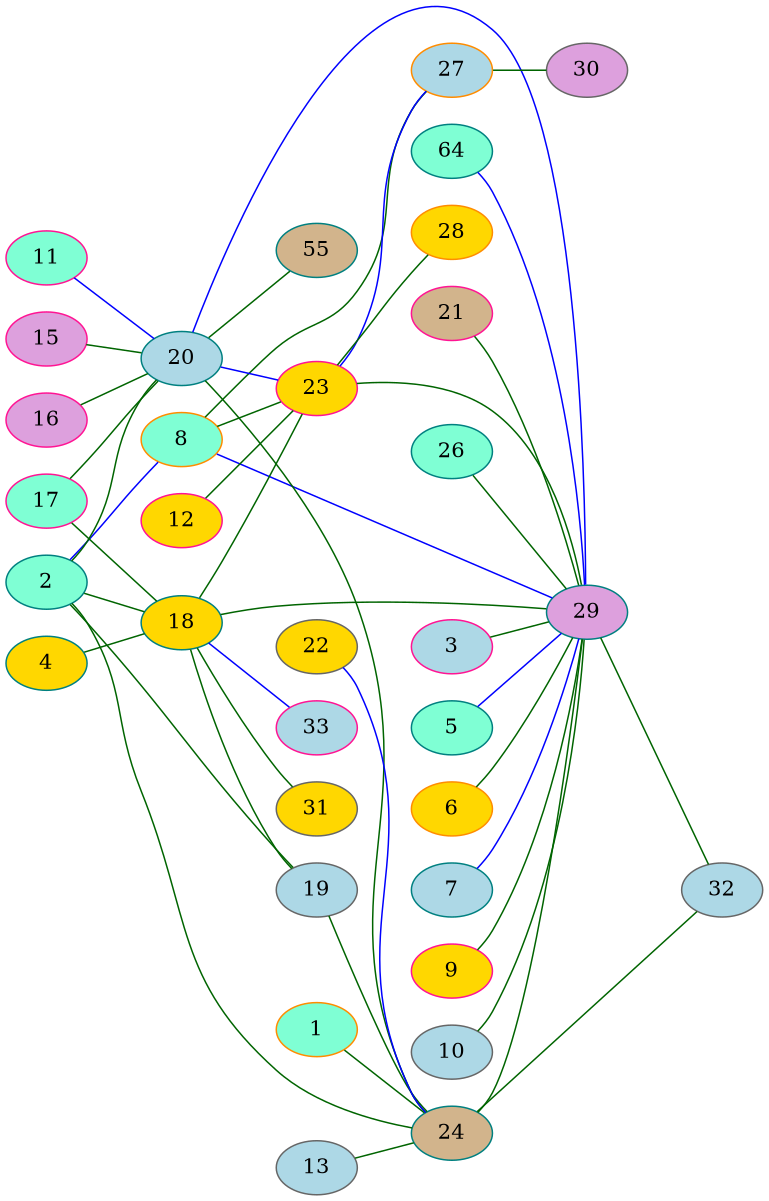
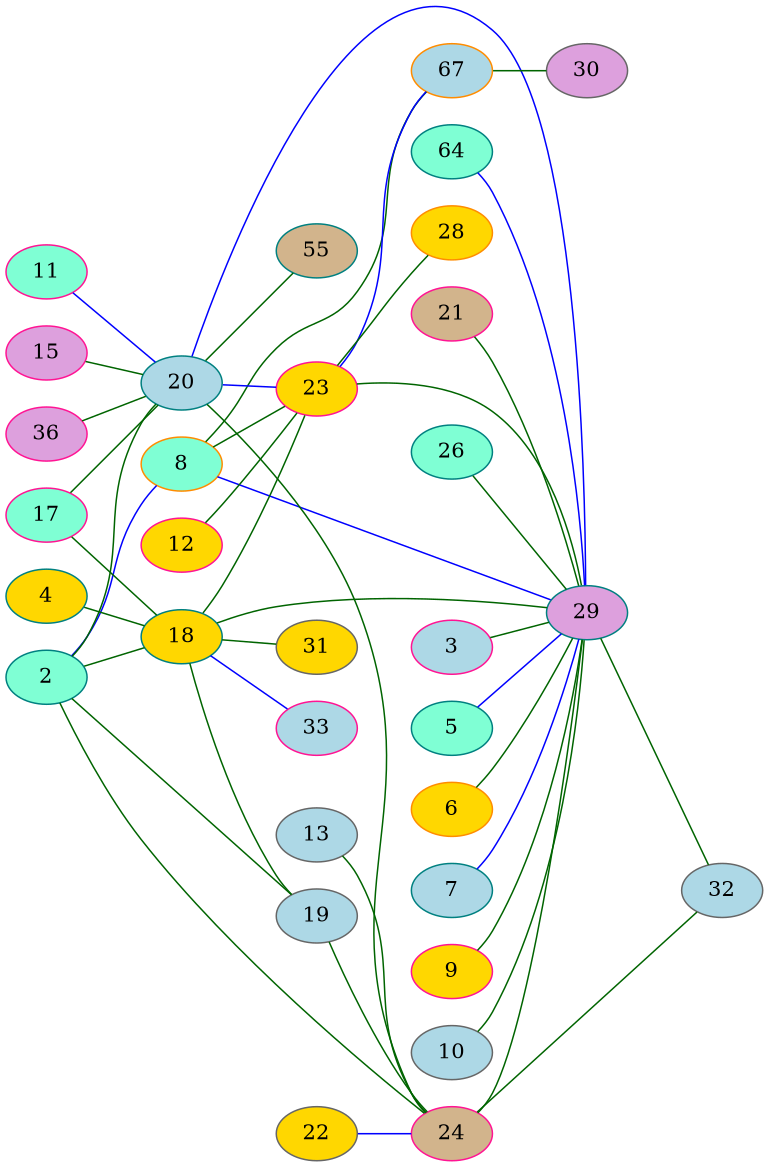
(452, 70) -> (452, 71)
(47, 420) -> (47, 434)
(317, 1030) -> none
(452, 1133) -> (452, 1134)
